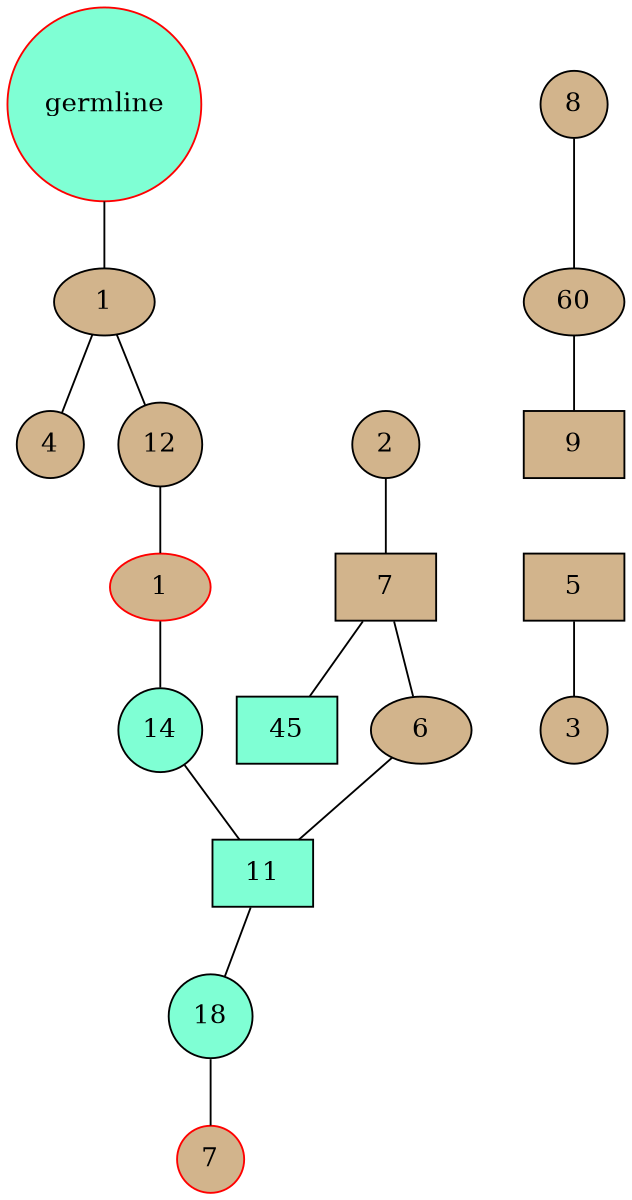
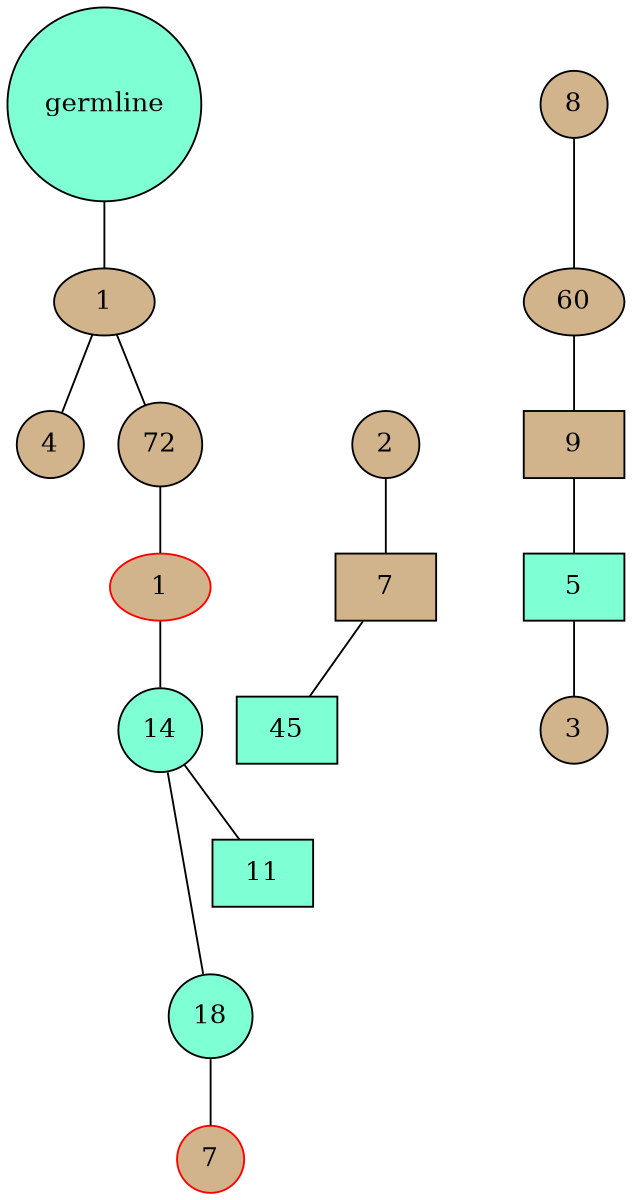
(104, 104) -> (104, 104)
(160, 445) -> (160, 445)
none -> (574, 516)
(574, 587) -> (574, 587)
(421, 730) -> none
(238, 942) -> (185, 873)
